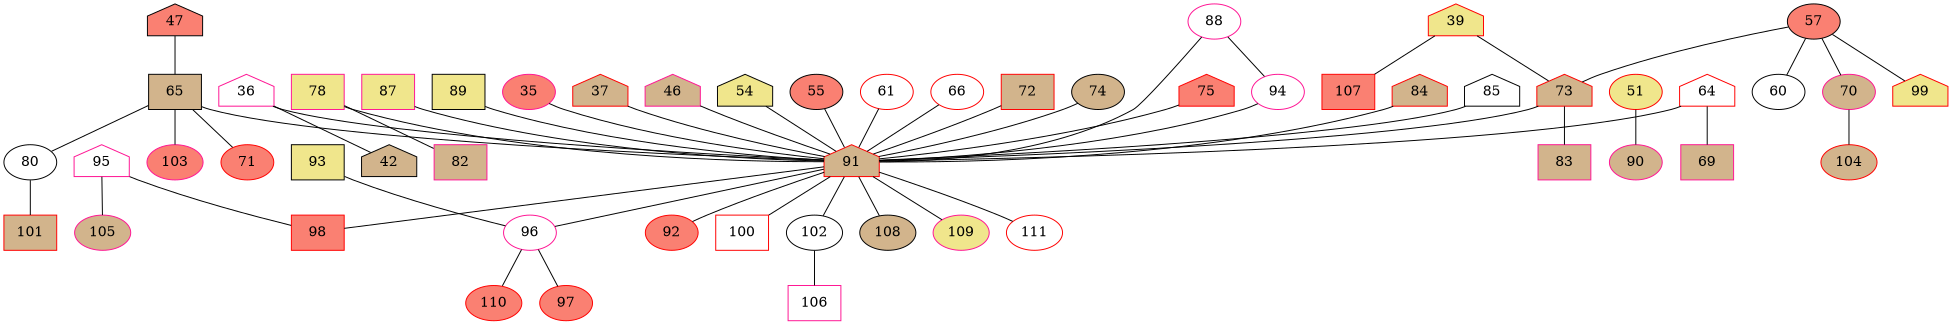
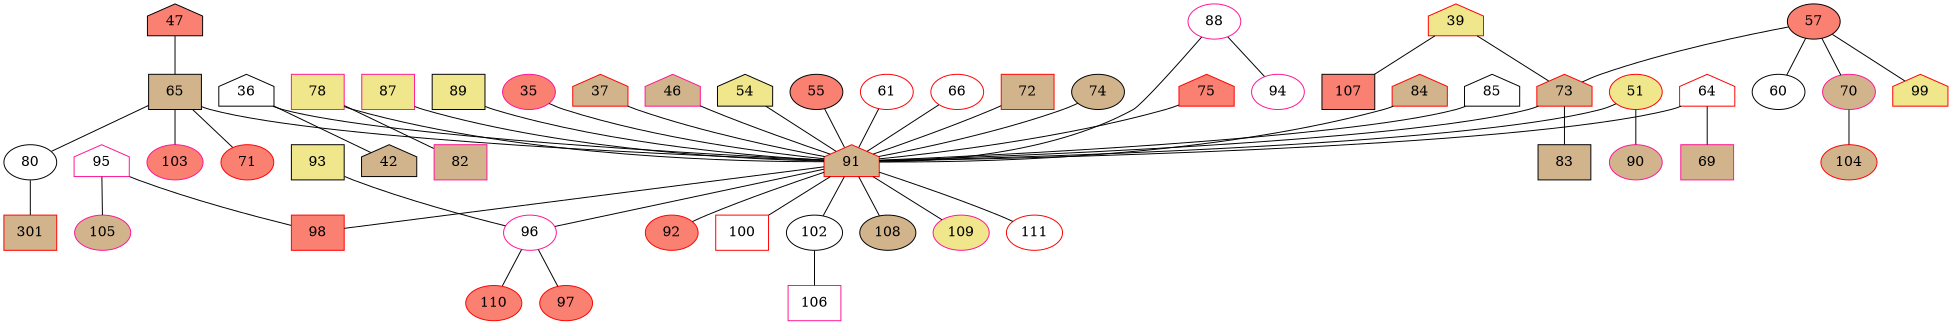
(246, 92) -> (246, 92)
(1348, 92) -> (1348, 92)
(1071, 144) -> (1249, 147)
(1564, 162) -> (1564, 162)
(30, 233) -> (30, 233)
